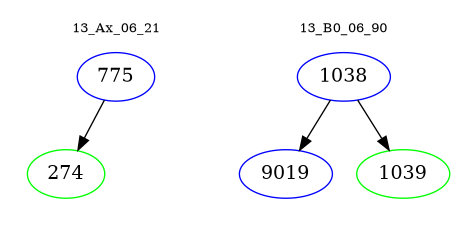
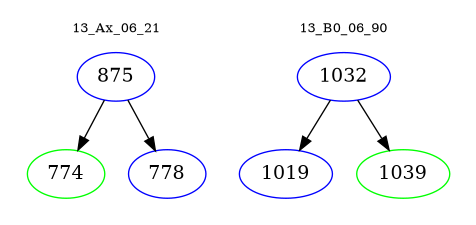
(116, 77) -> (116, 77)
(344, 77) -> (344, 77)
(66, 174) -> (66, 174)
none -> (167, 174)
(286, 174) -> (286, 174)
